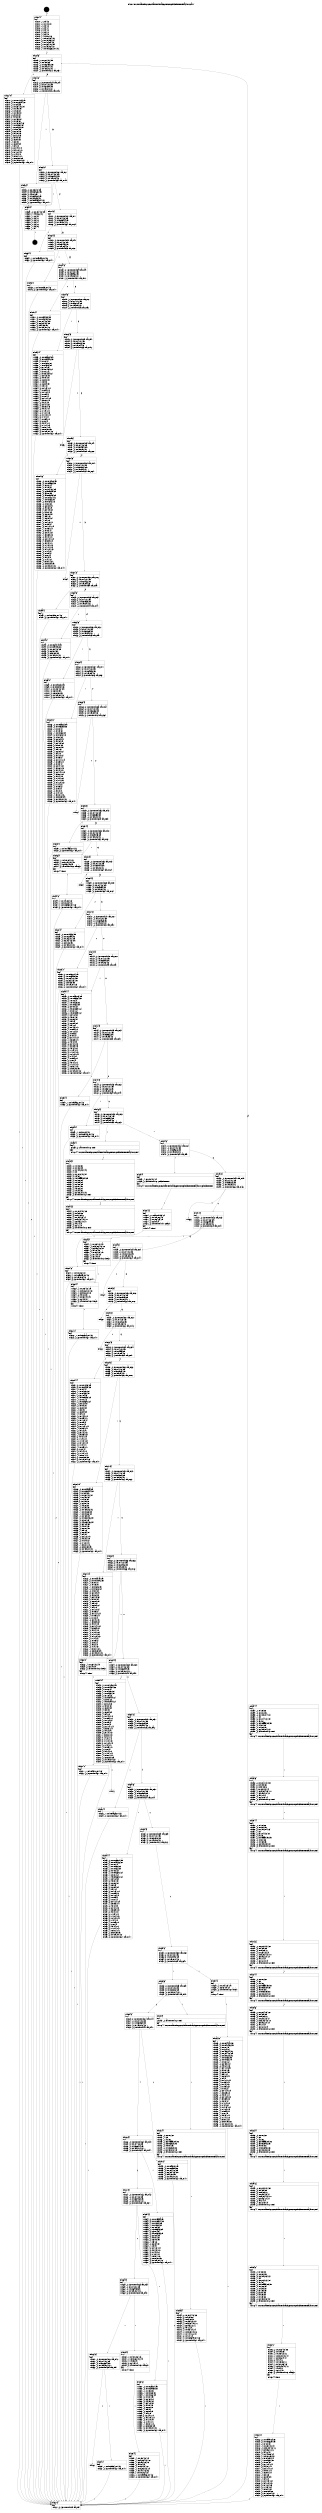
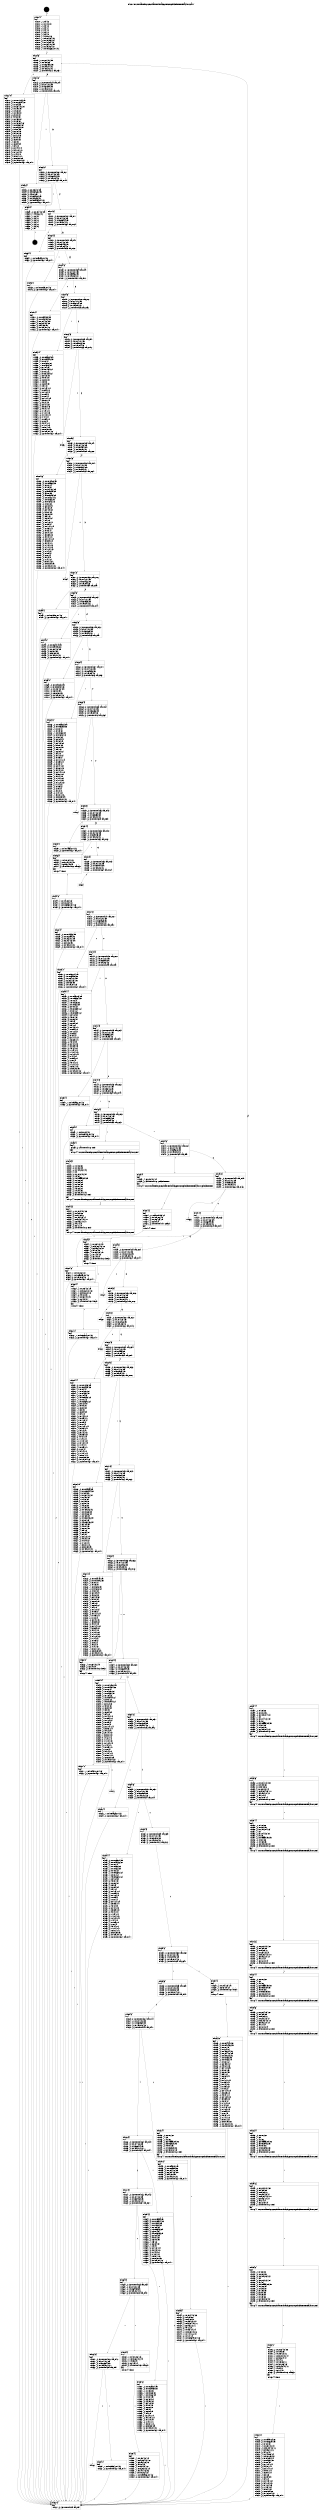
(100, 885) -> none
(191, 2021) -> none
